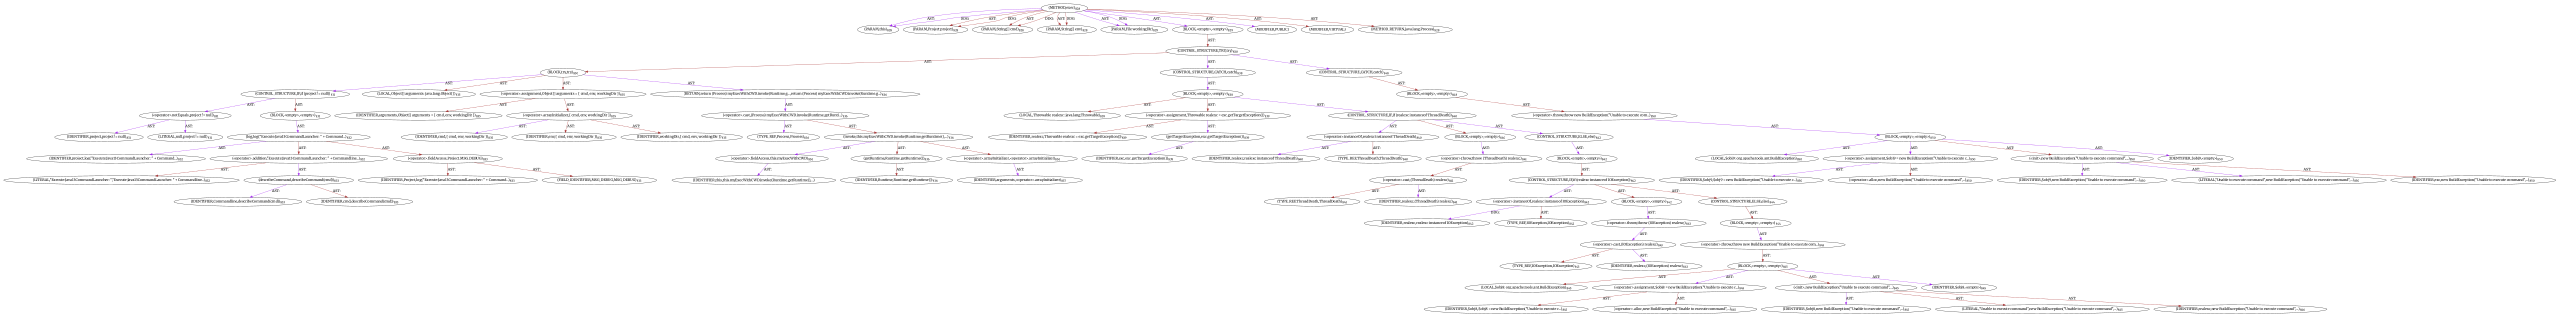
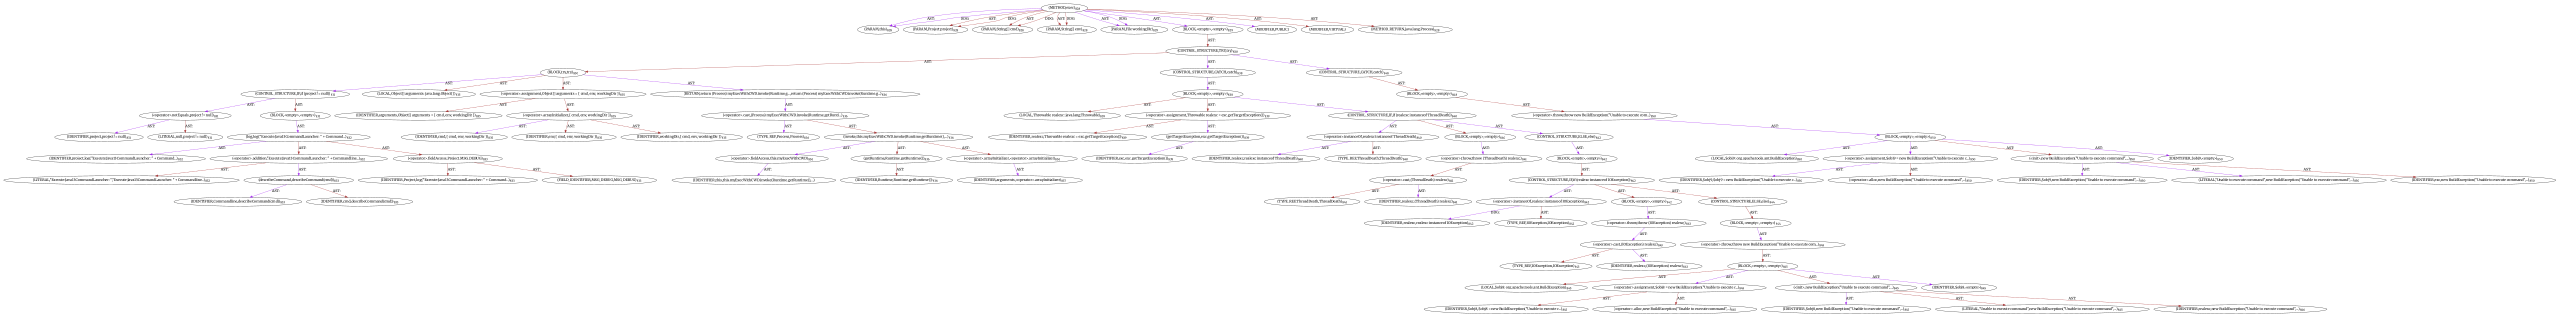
(185, 125) -> (185, 125)
